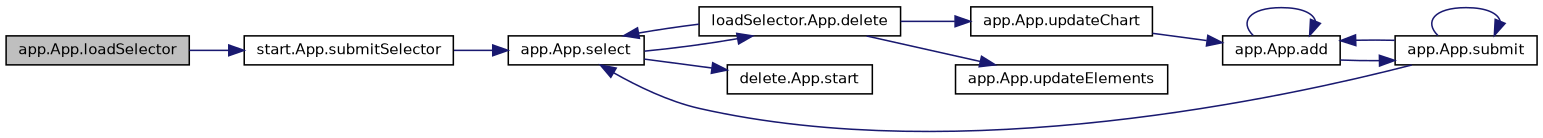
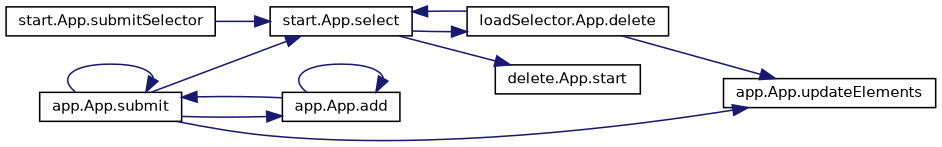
(1062, 21) -> none
(98, 50) -> none
(576, 50) -> (341, 21)
none -> (455, 139)
